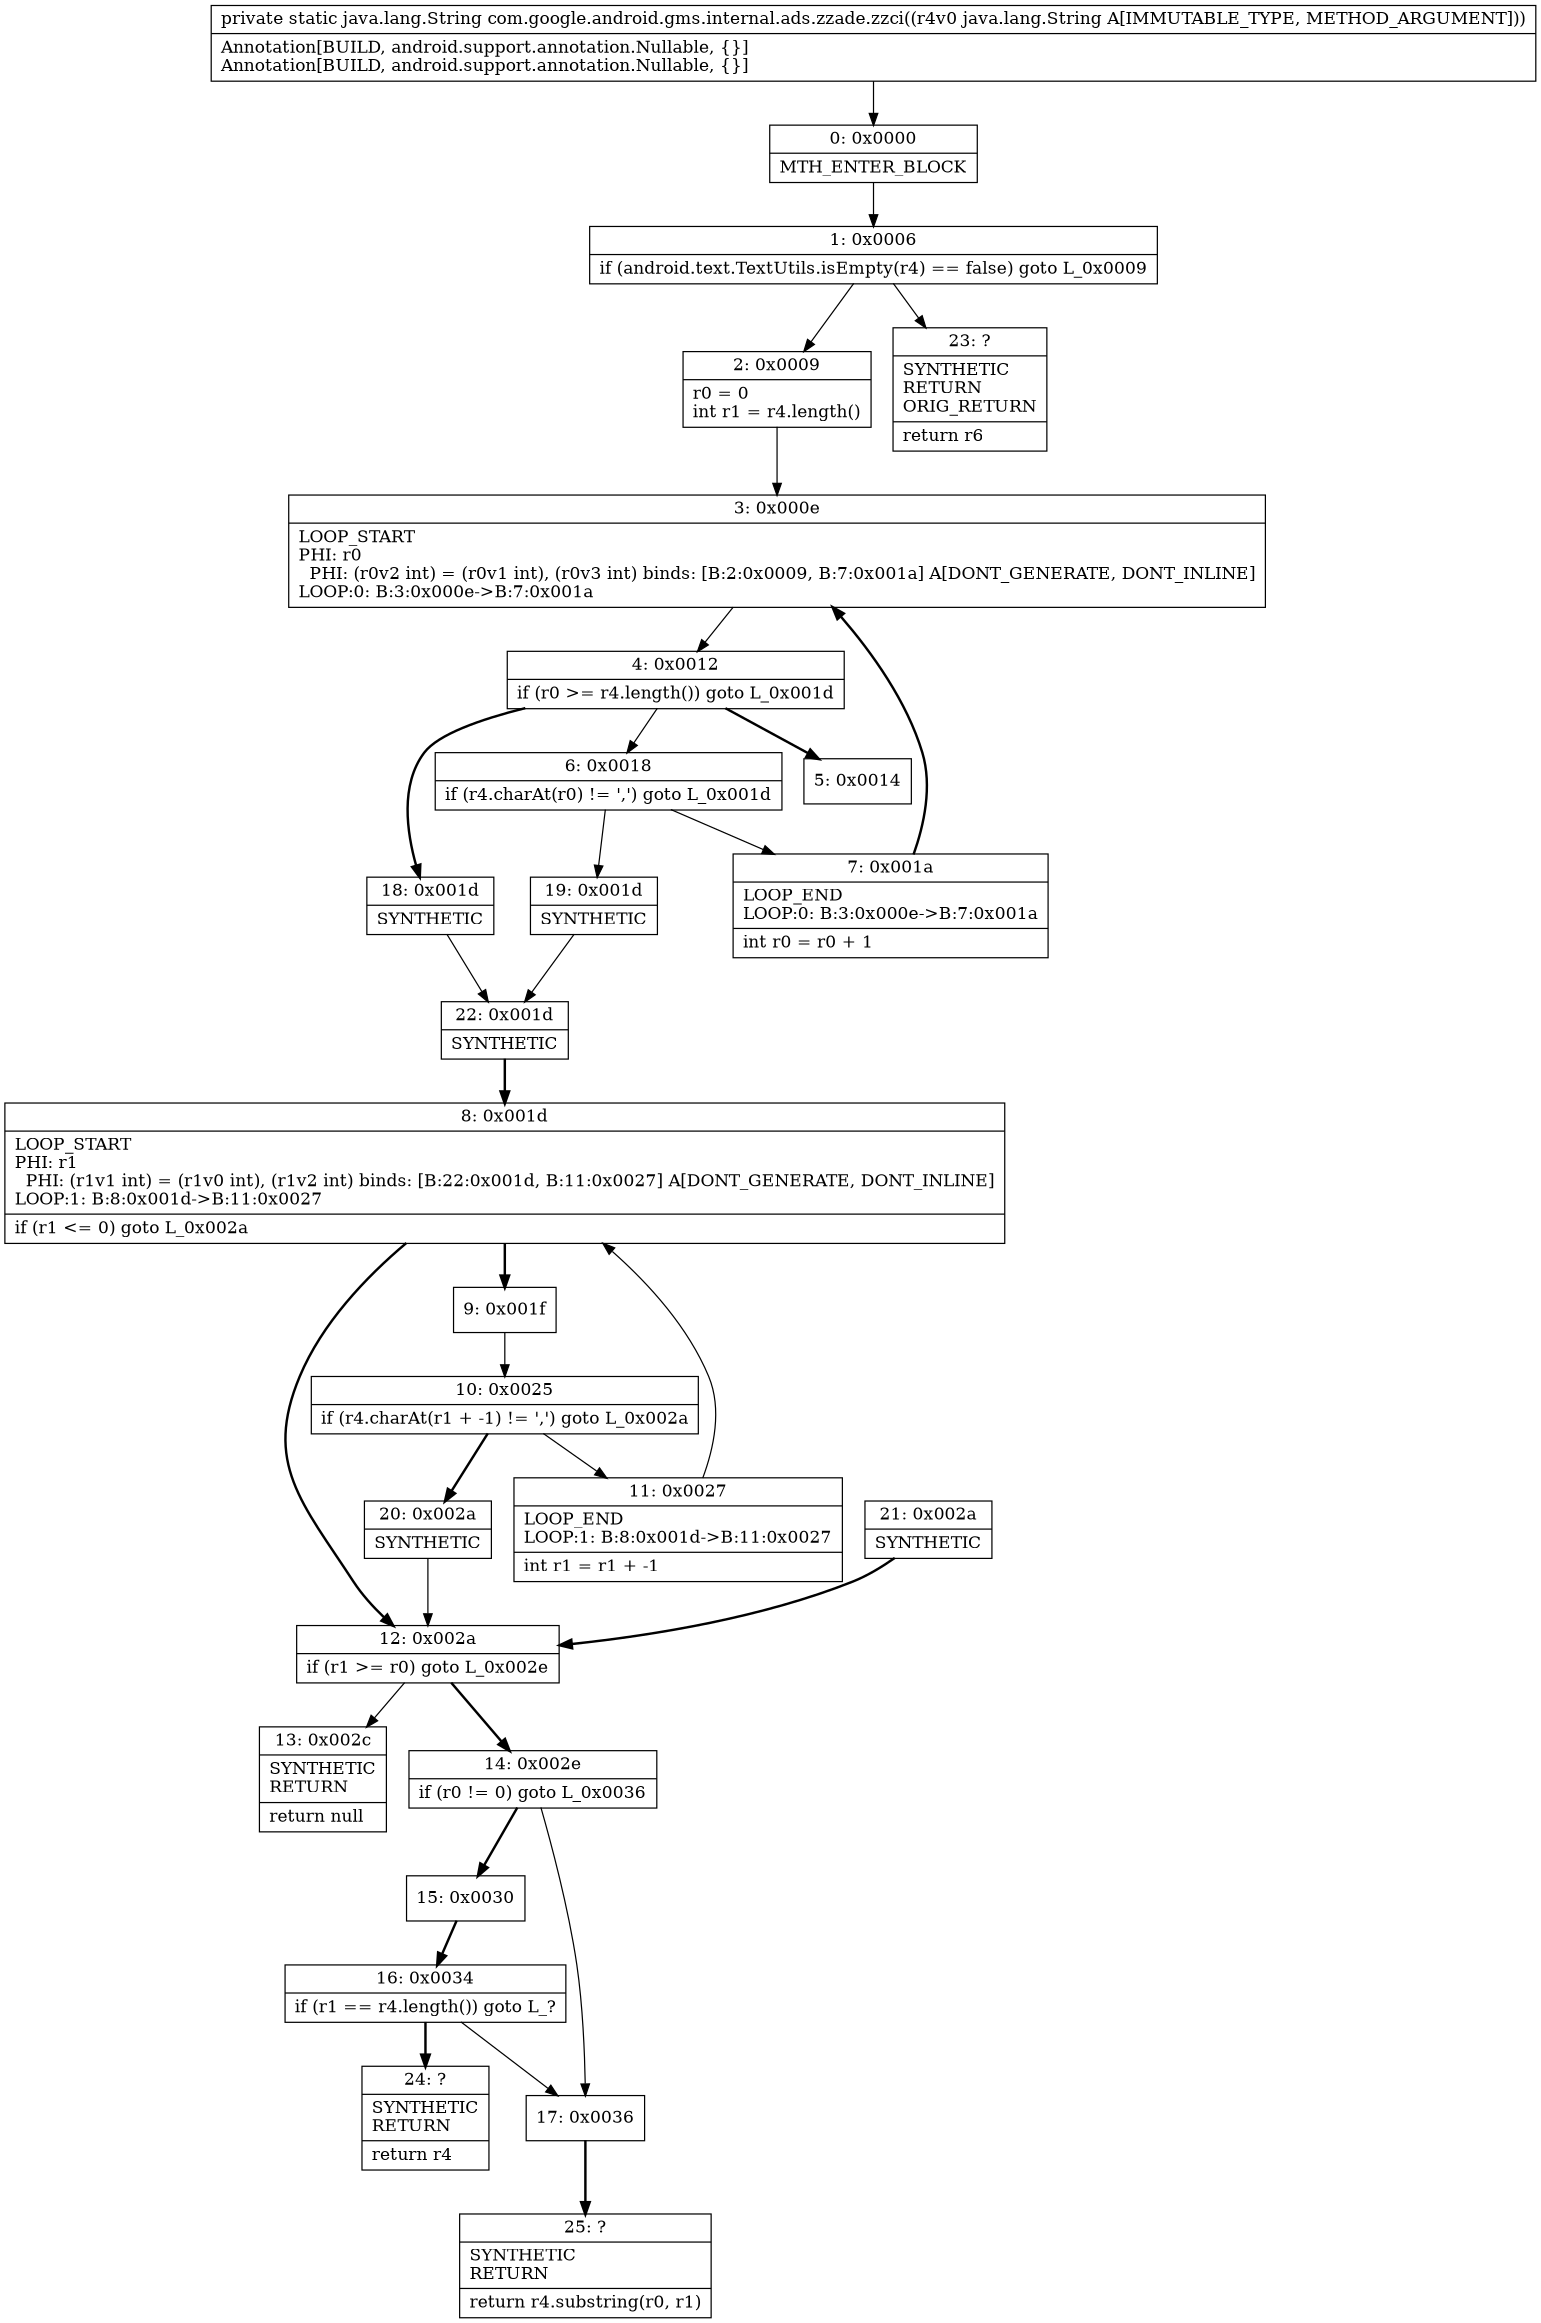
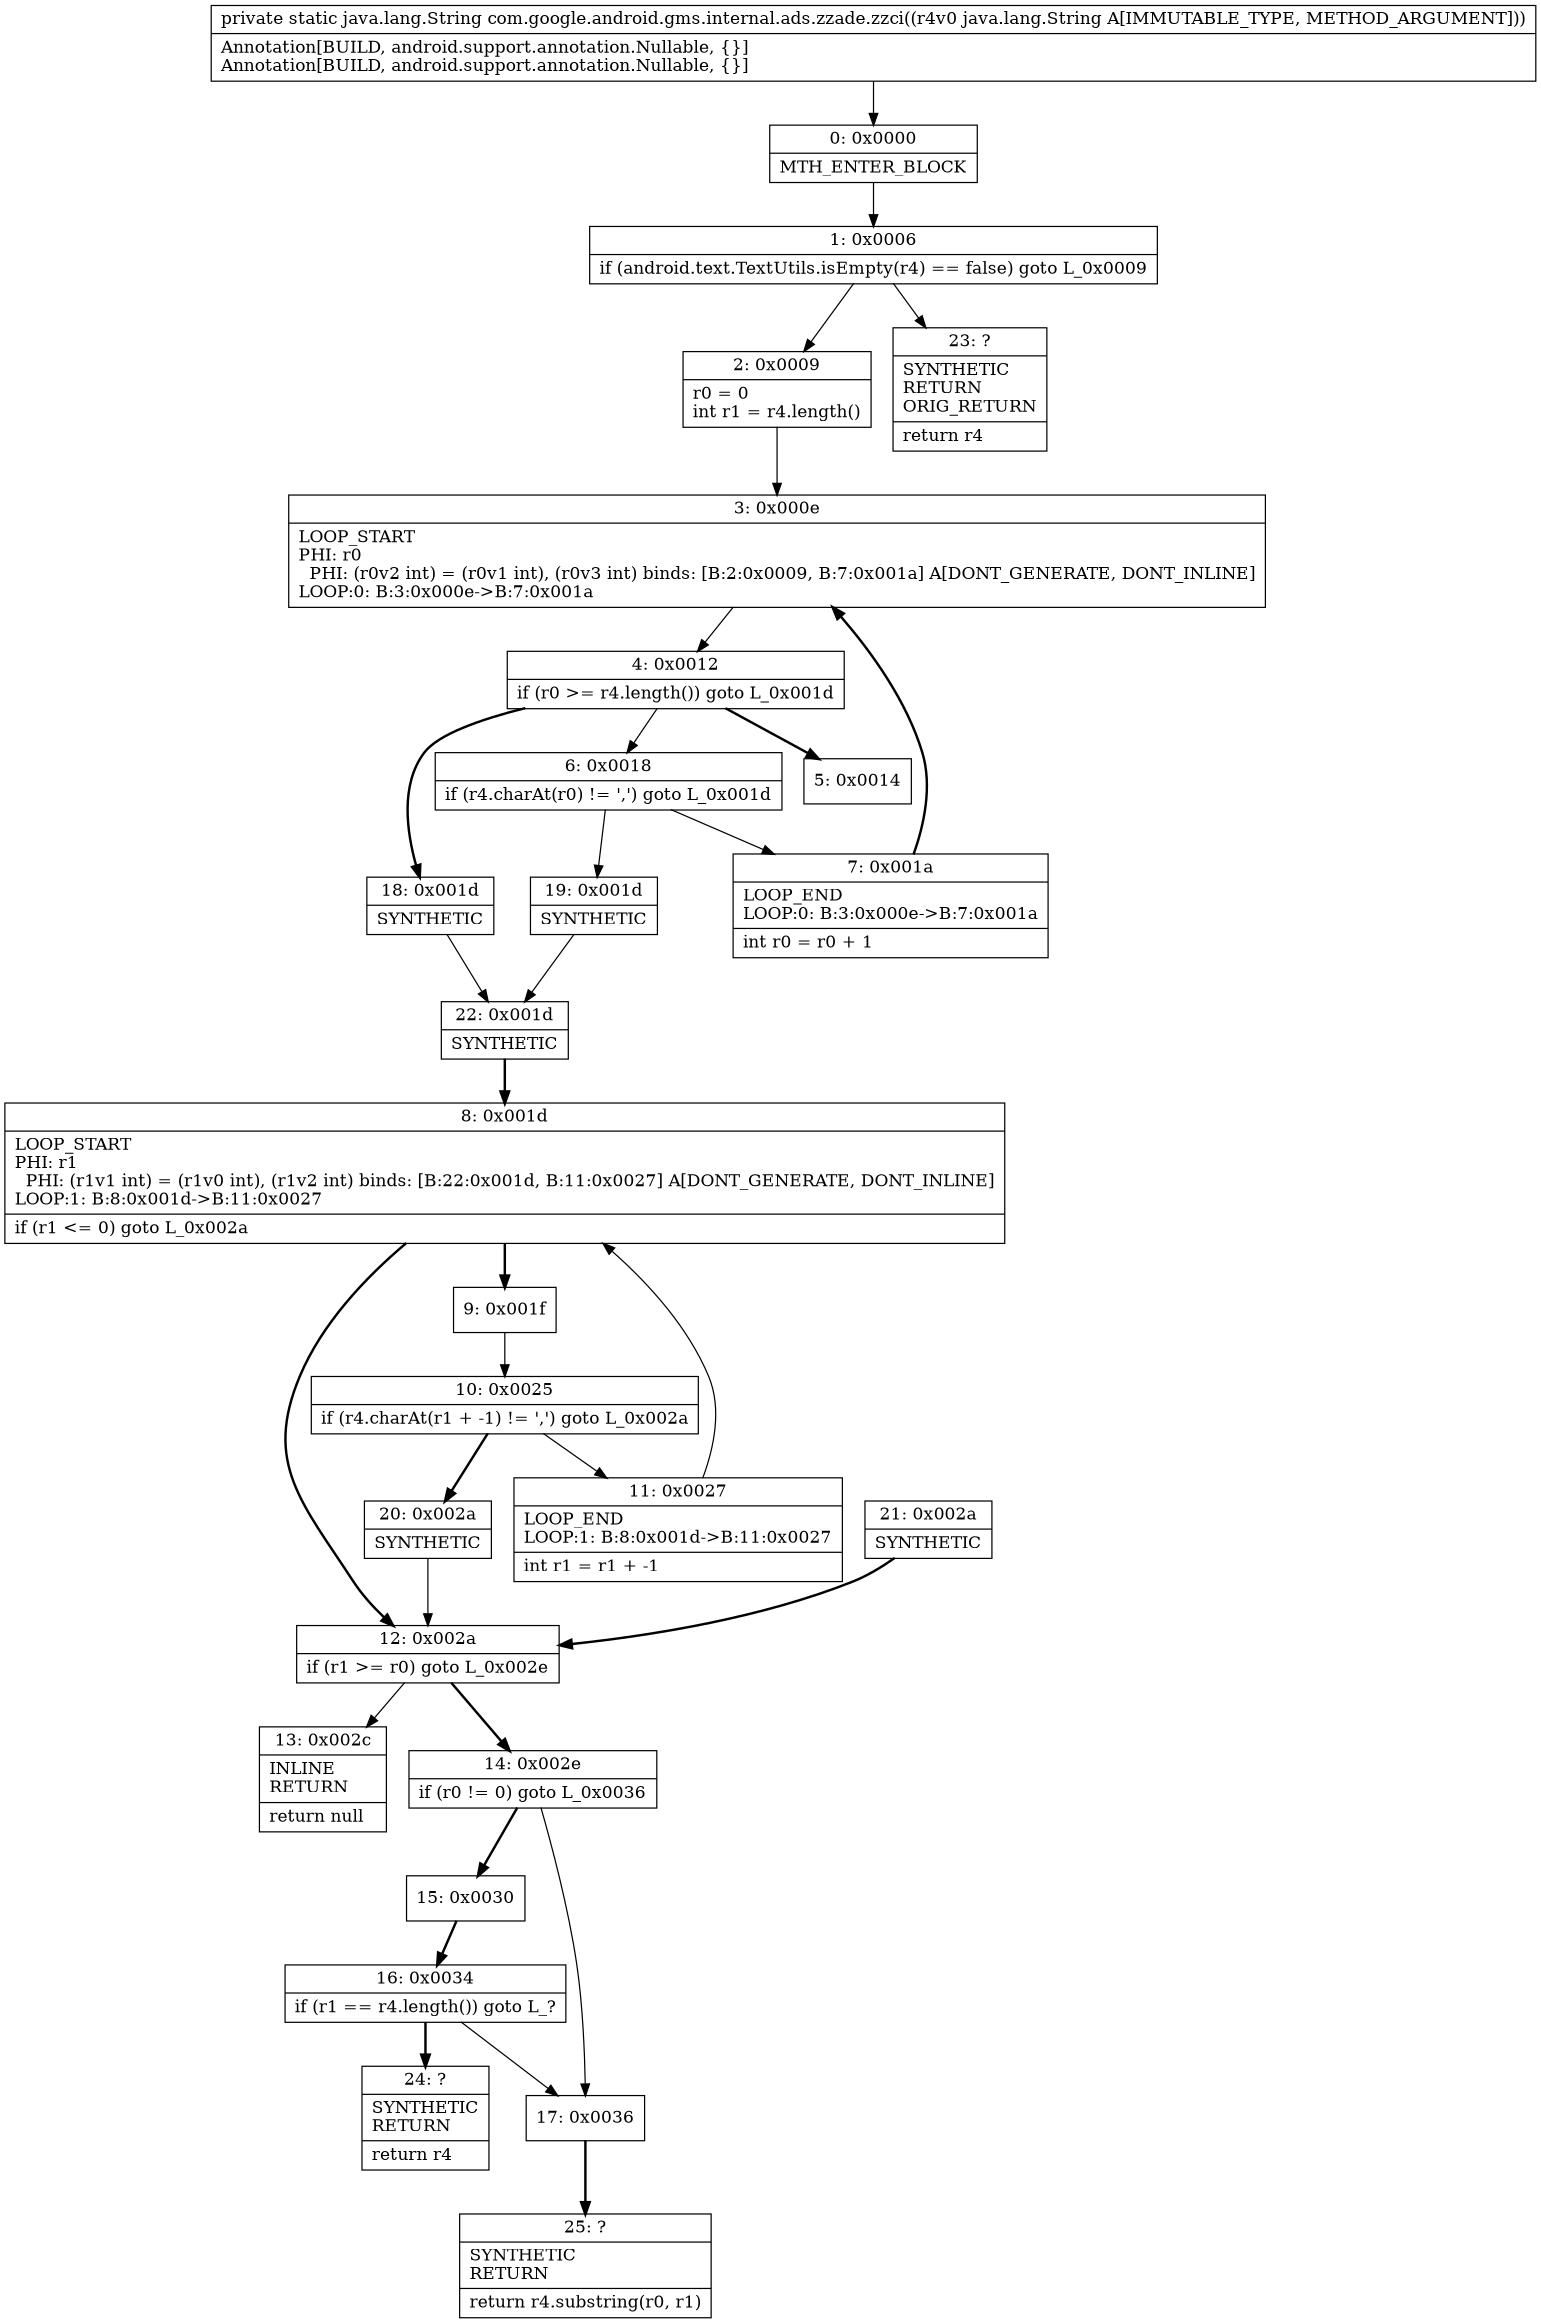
(944, 436) -> (944, 436)
(323, 1769) -> (303, 1769)
